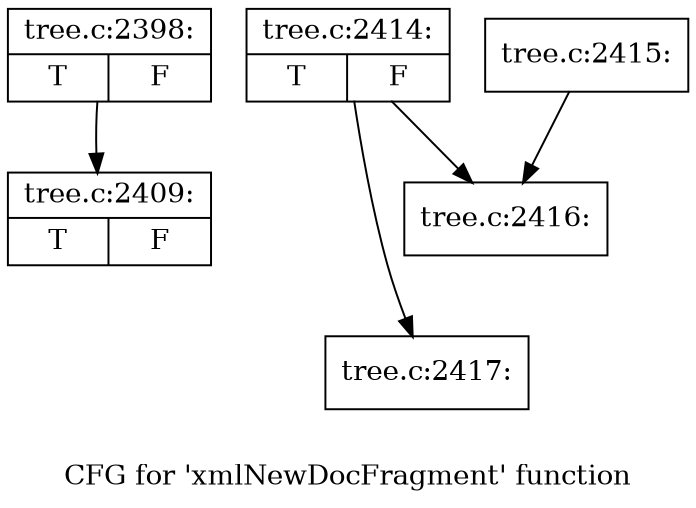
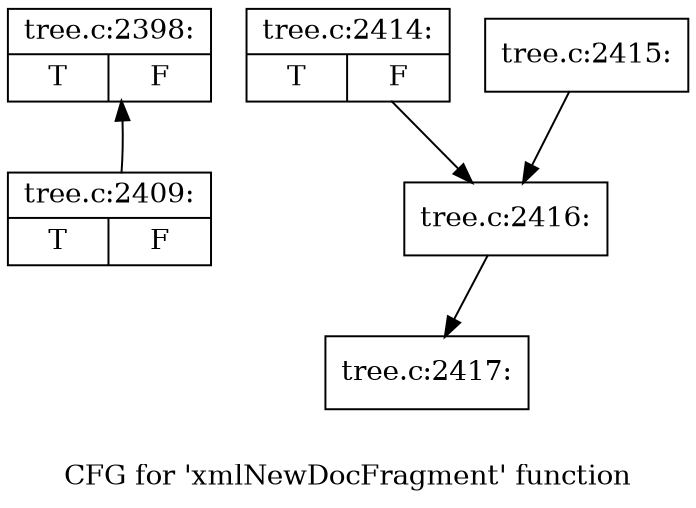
(96, 127) -> (123, 147)
(374, 211) -> (471, 287)
